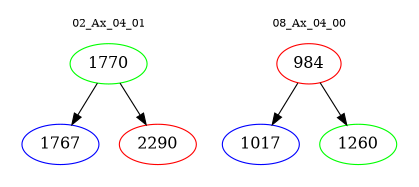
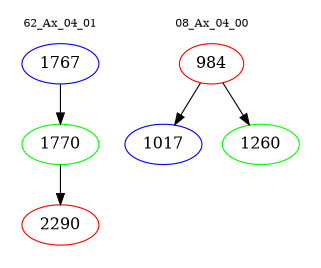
(109, 24) -> (60, 24)
(88, 99) -> (60, 99)
